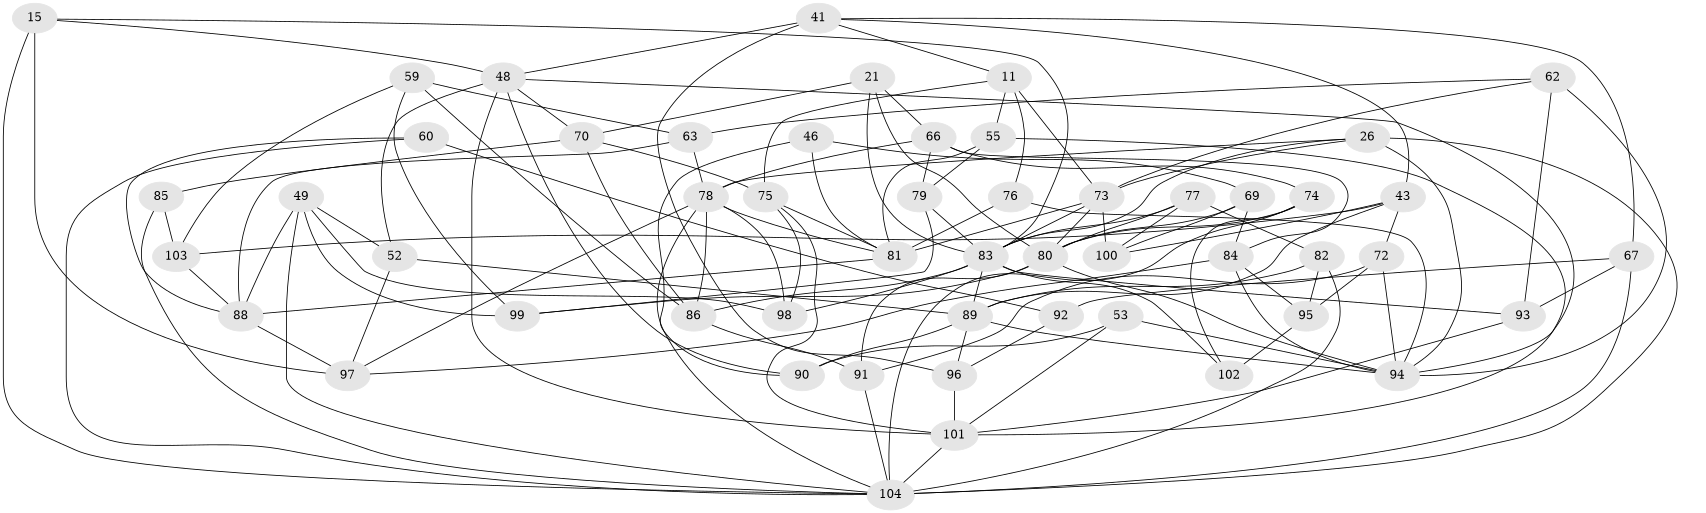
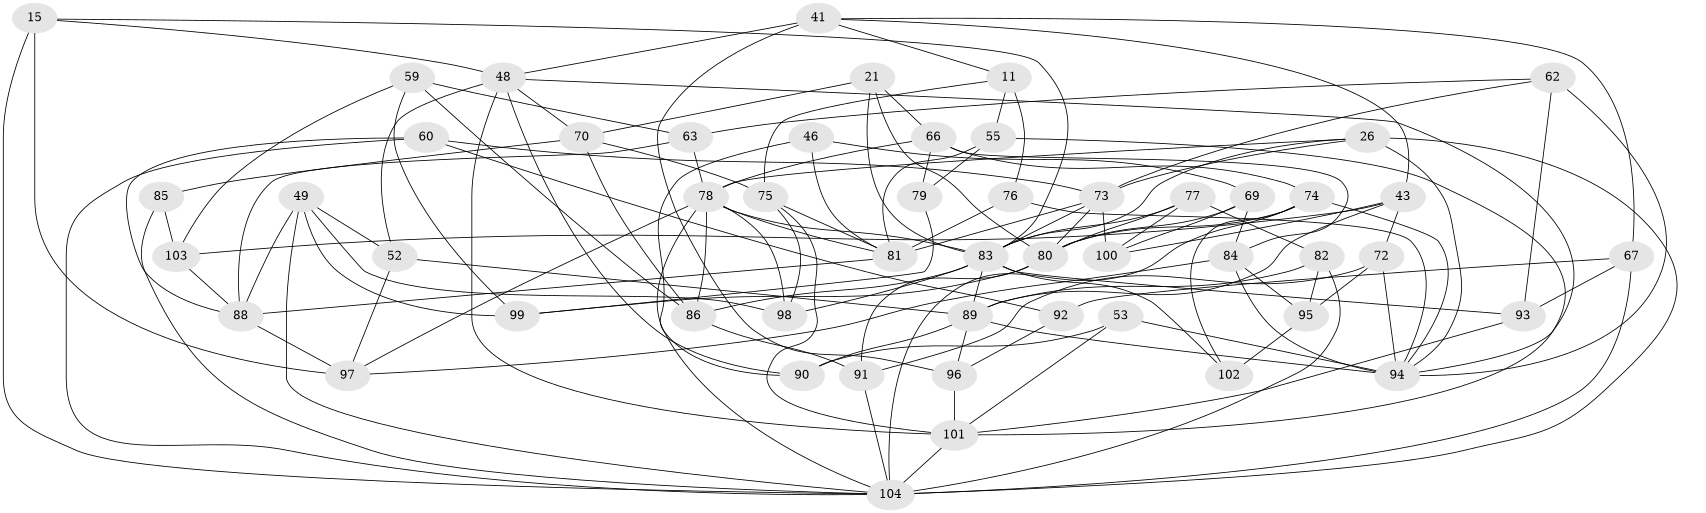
(1052, 133) -> (749, 162)
(948, 222) -> (862, 233)
(1219, 319) -> (1443, 250)
